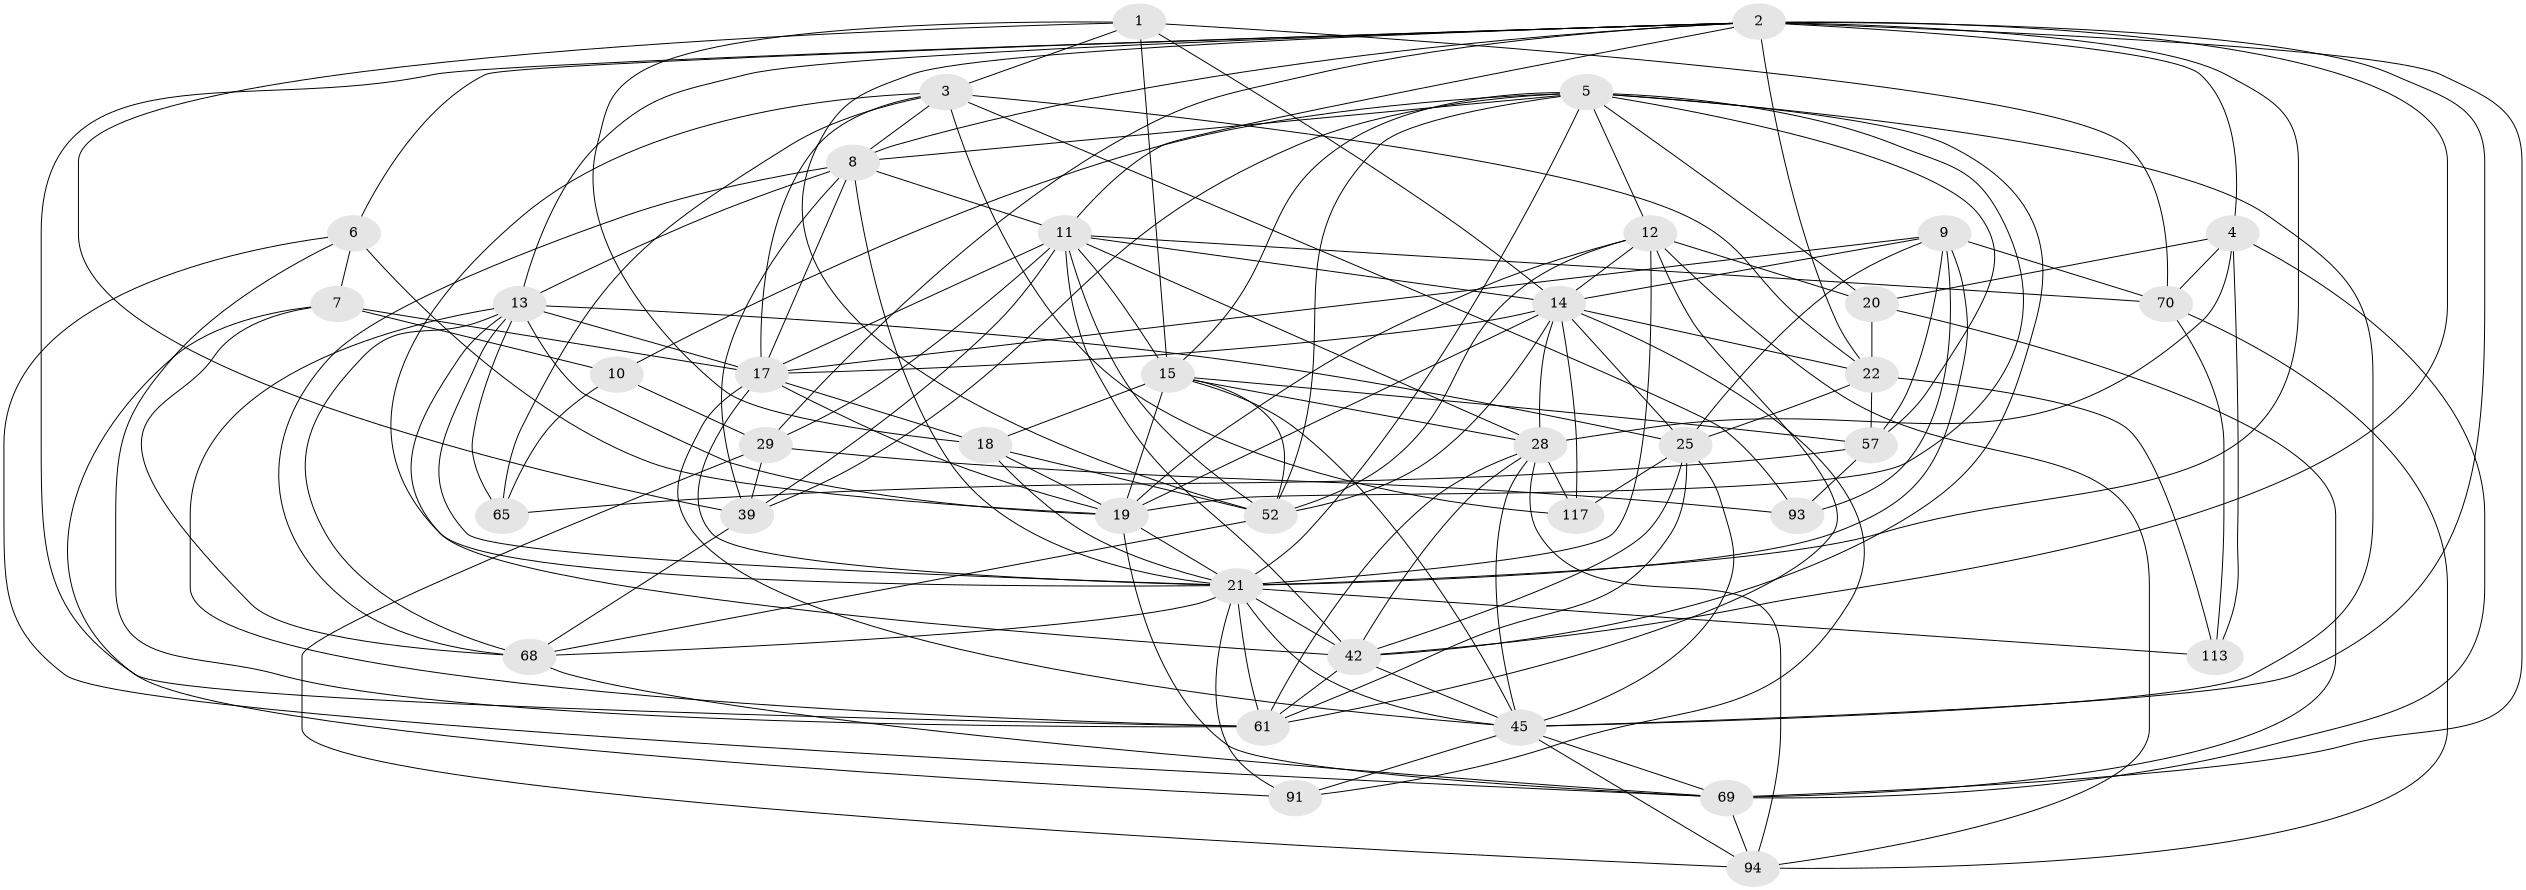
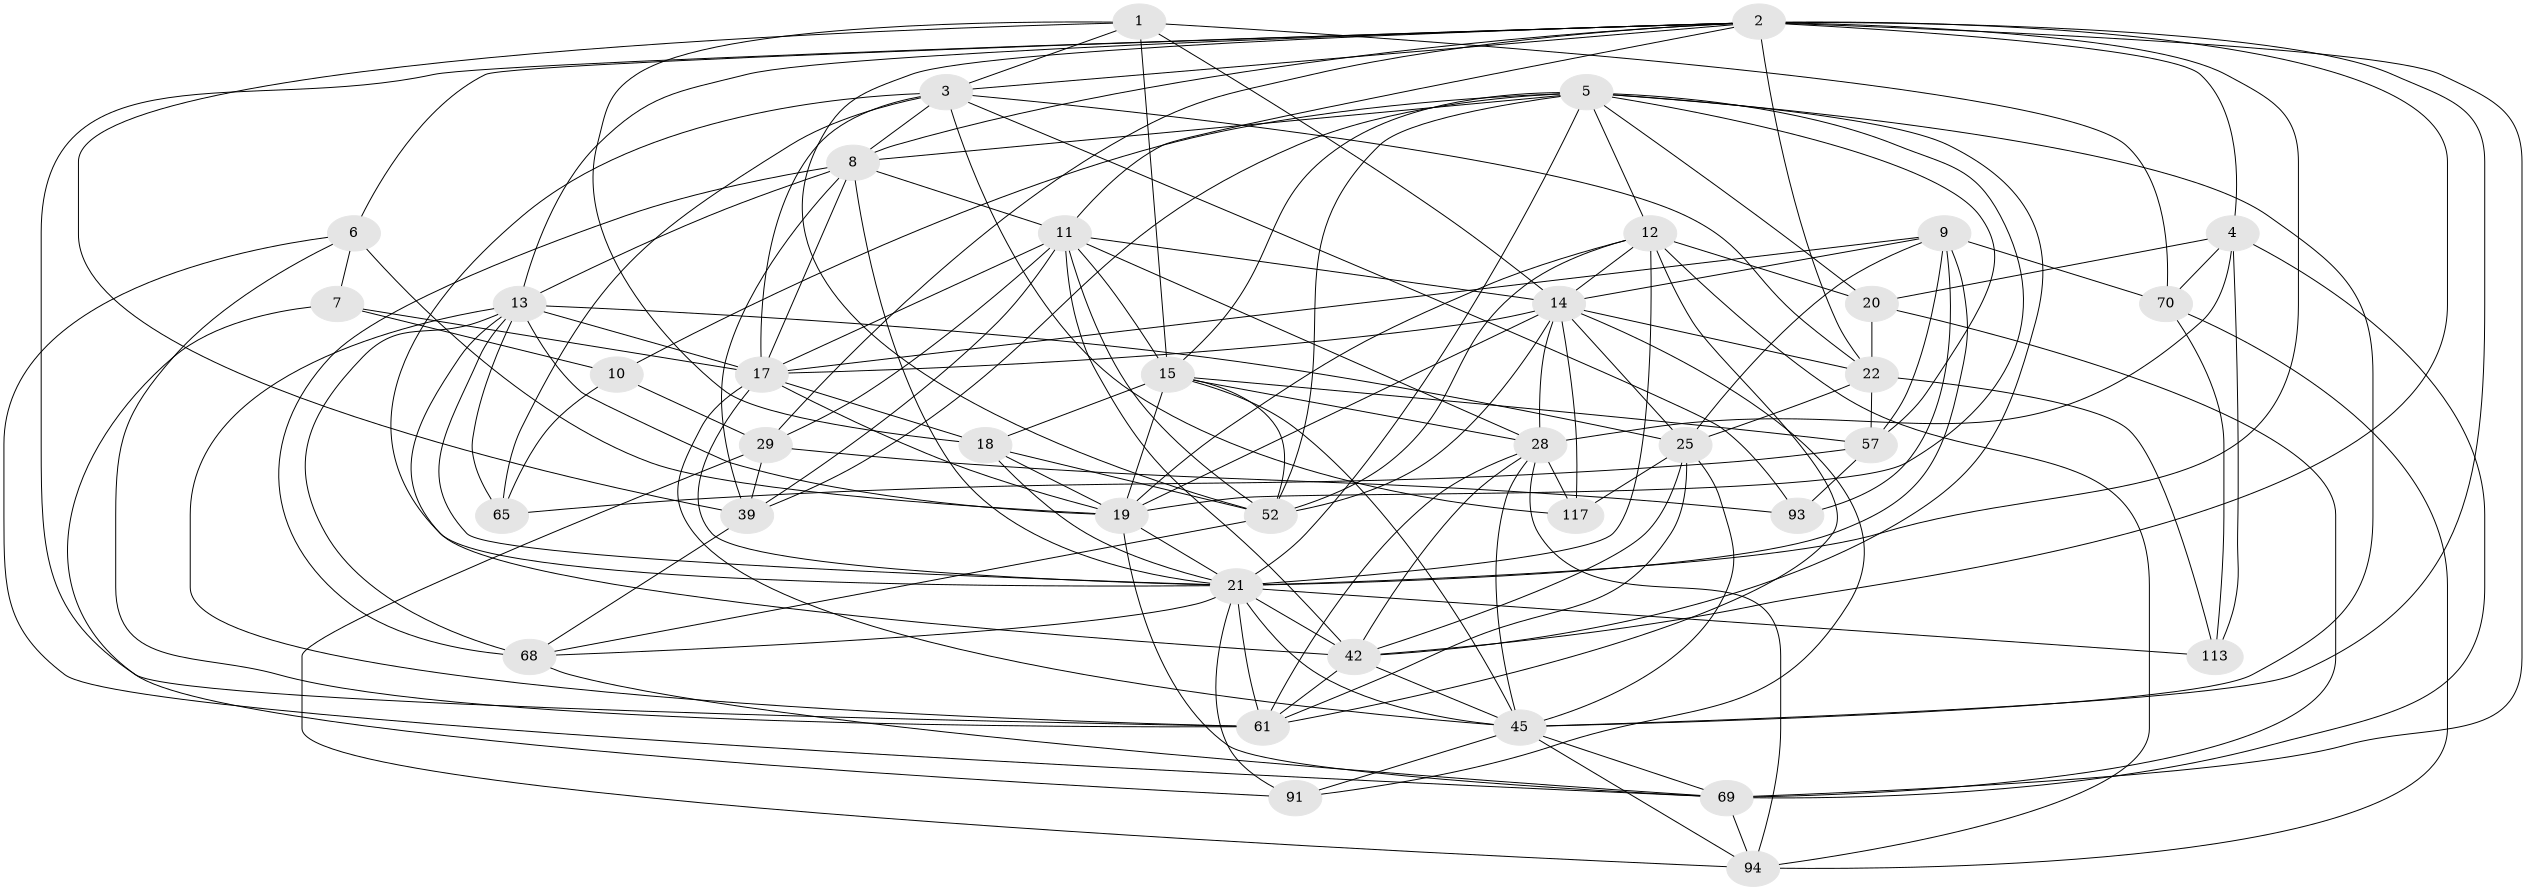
none -> (1239, 66)
(1589, 266) -> none
(207, 556) -> none
